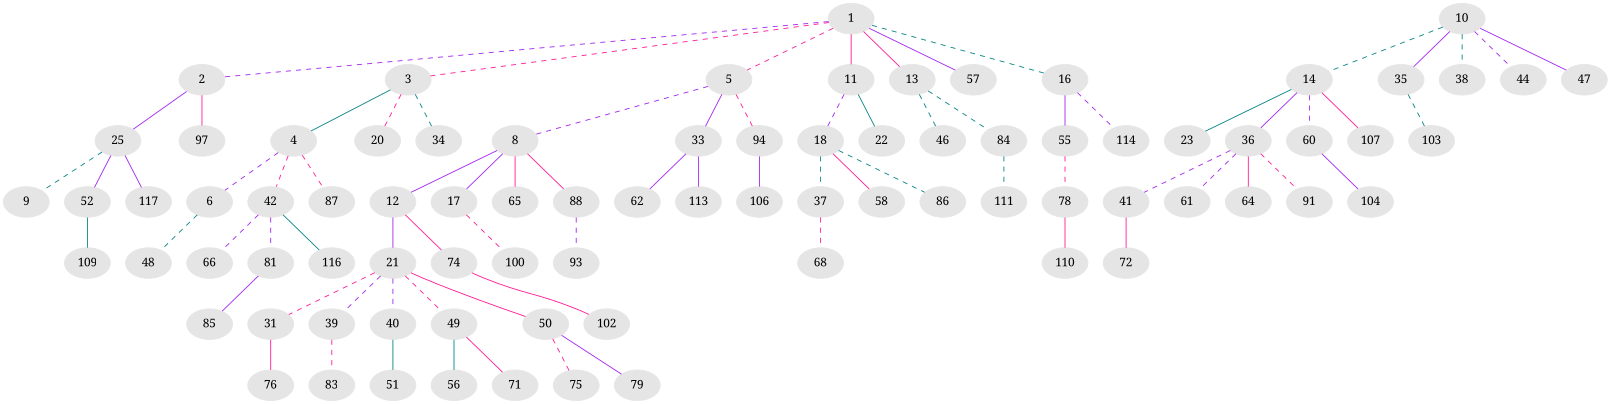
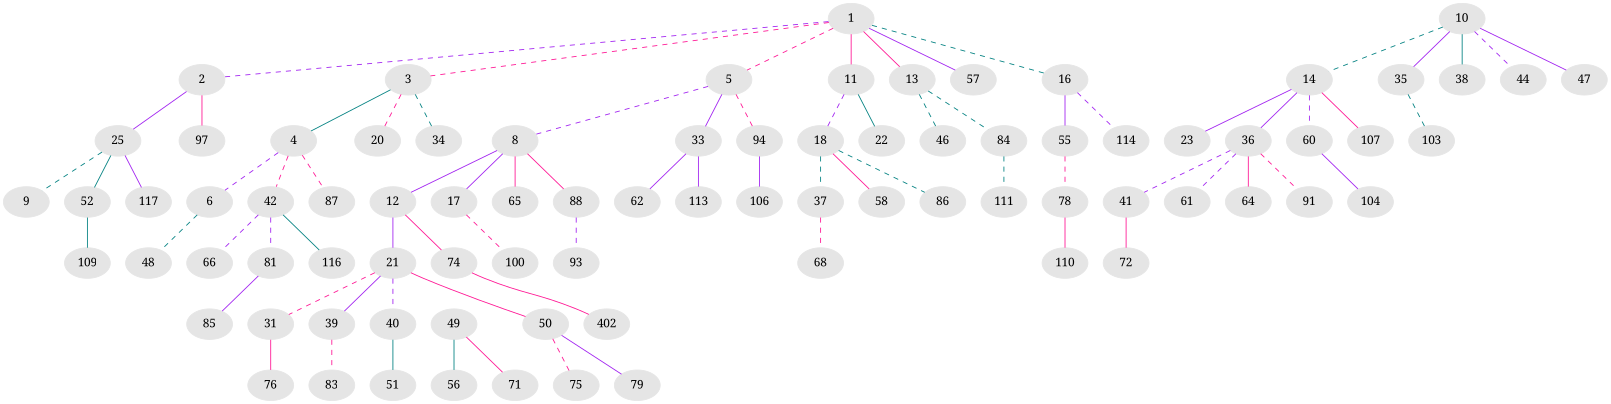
(1462, 49) -> (1462, 49)
(1248, 110) -> (1248, 110)
(103, 171) -> (103, 171)
(362, 294) -> (362, 294)
(423, 294) -> none
(607, 324) -> (607, 324)
